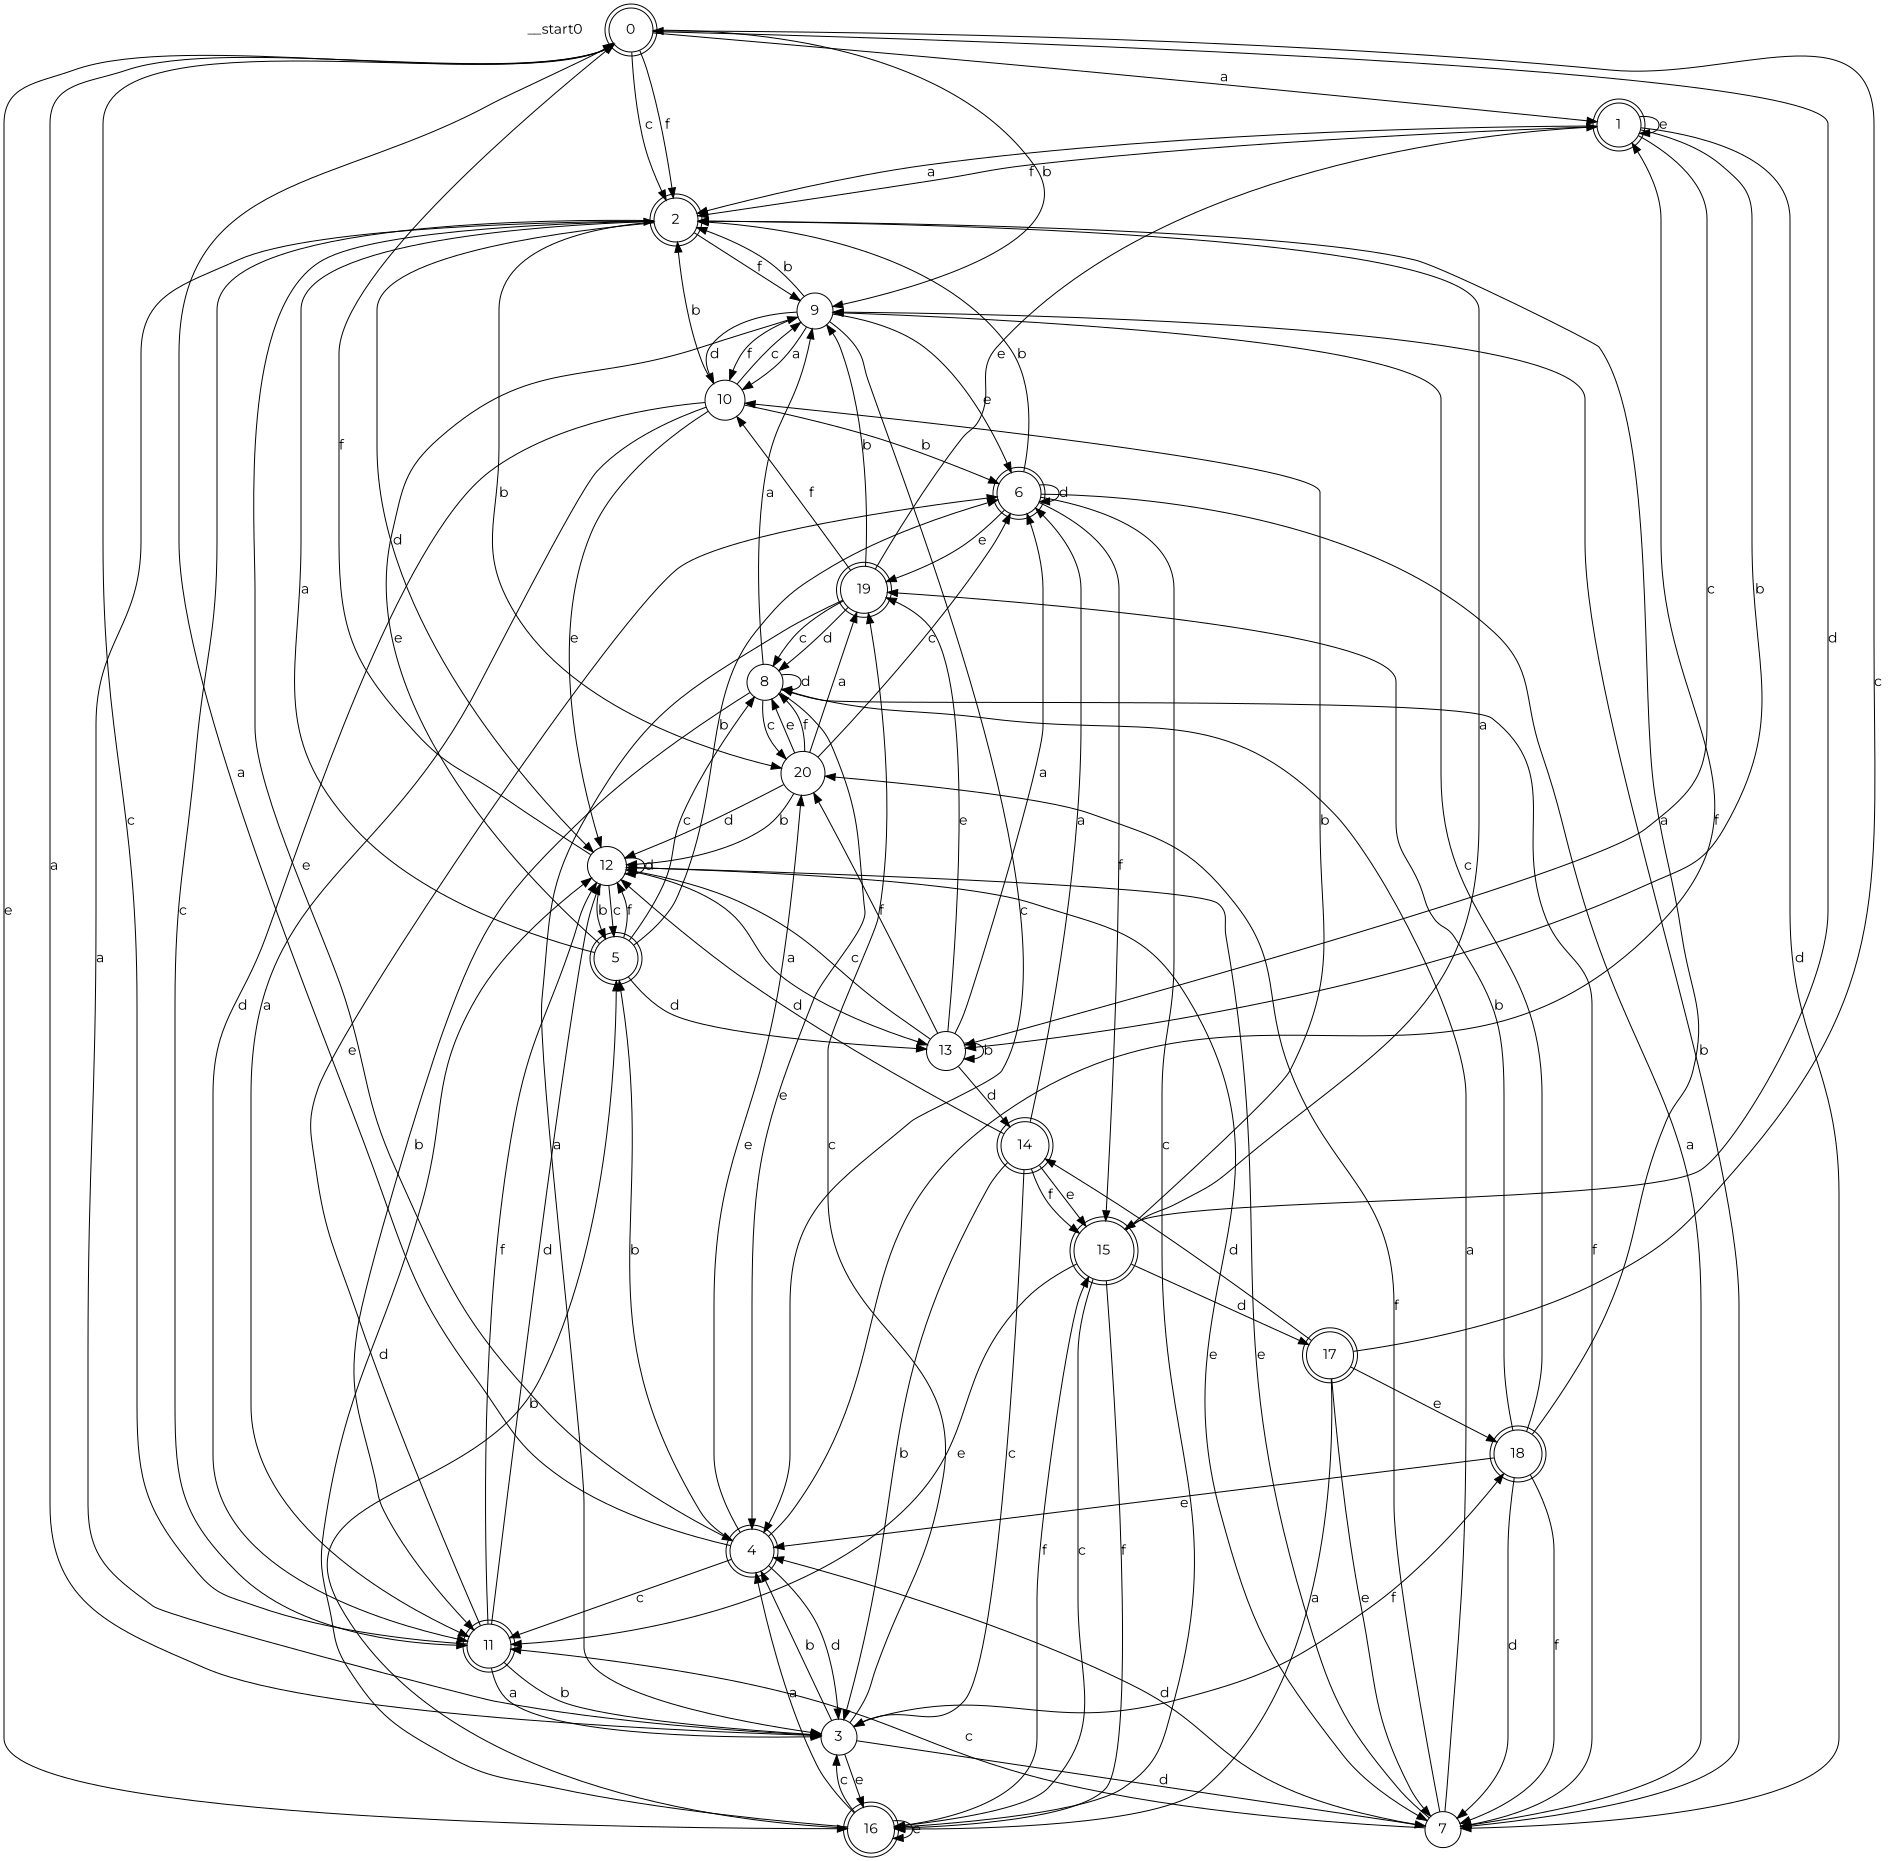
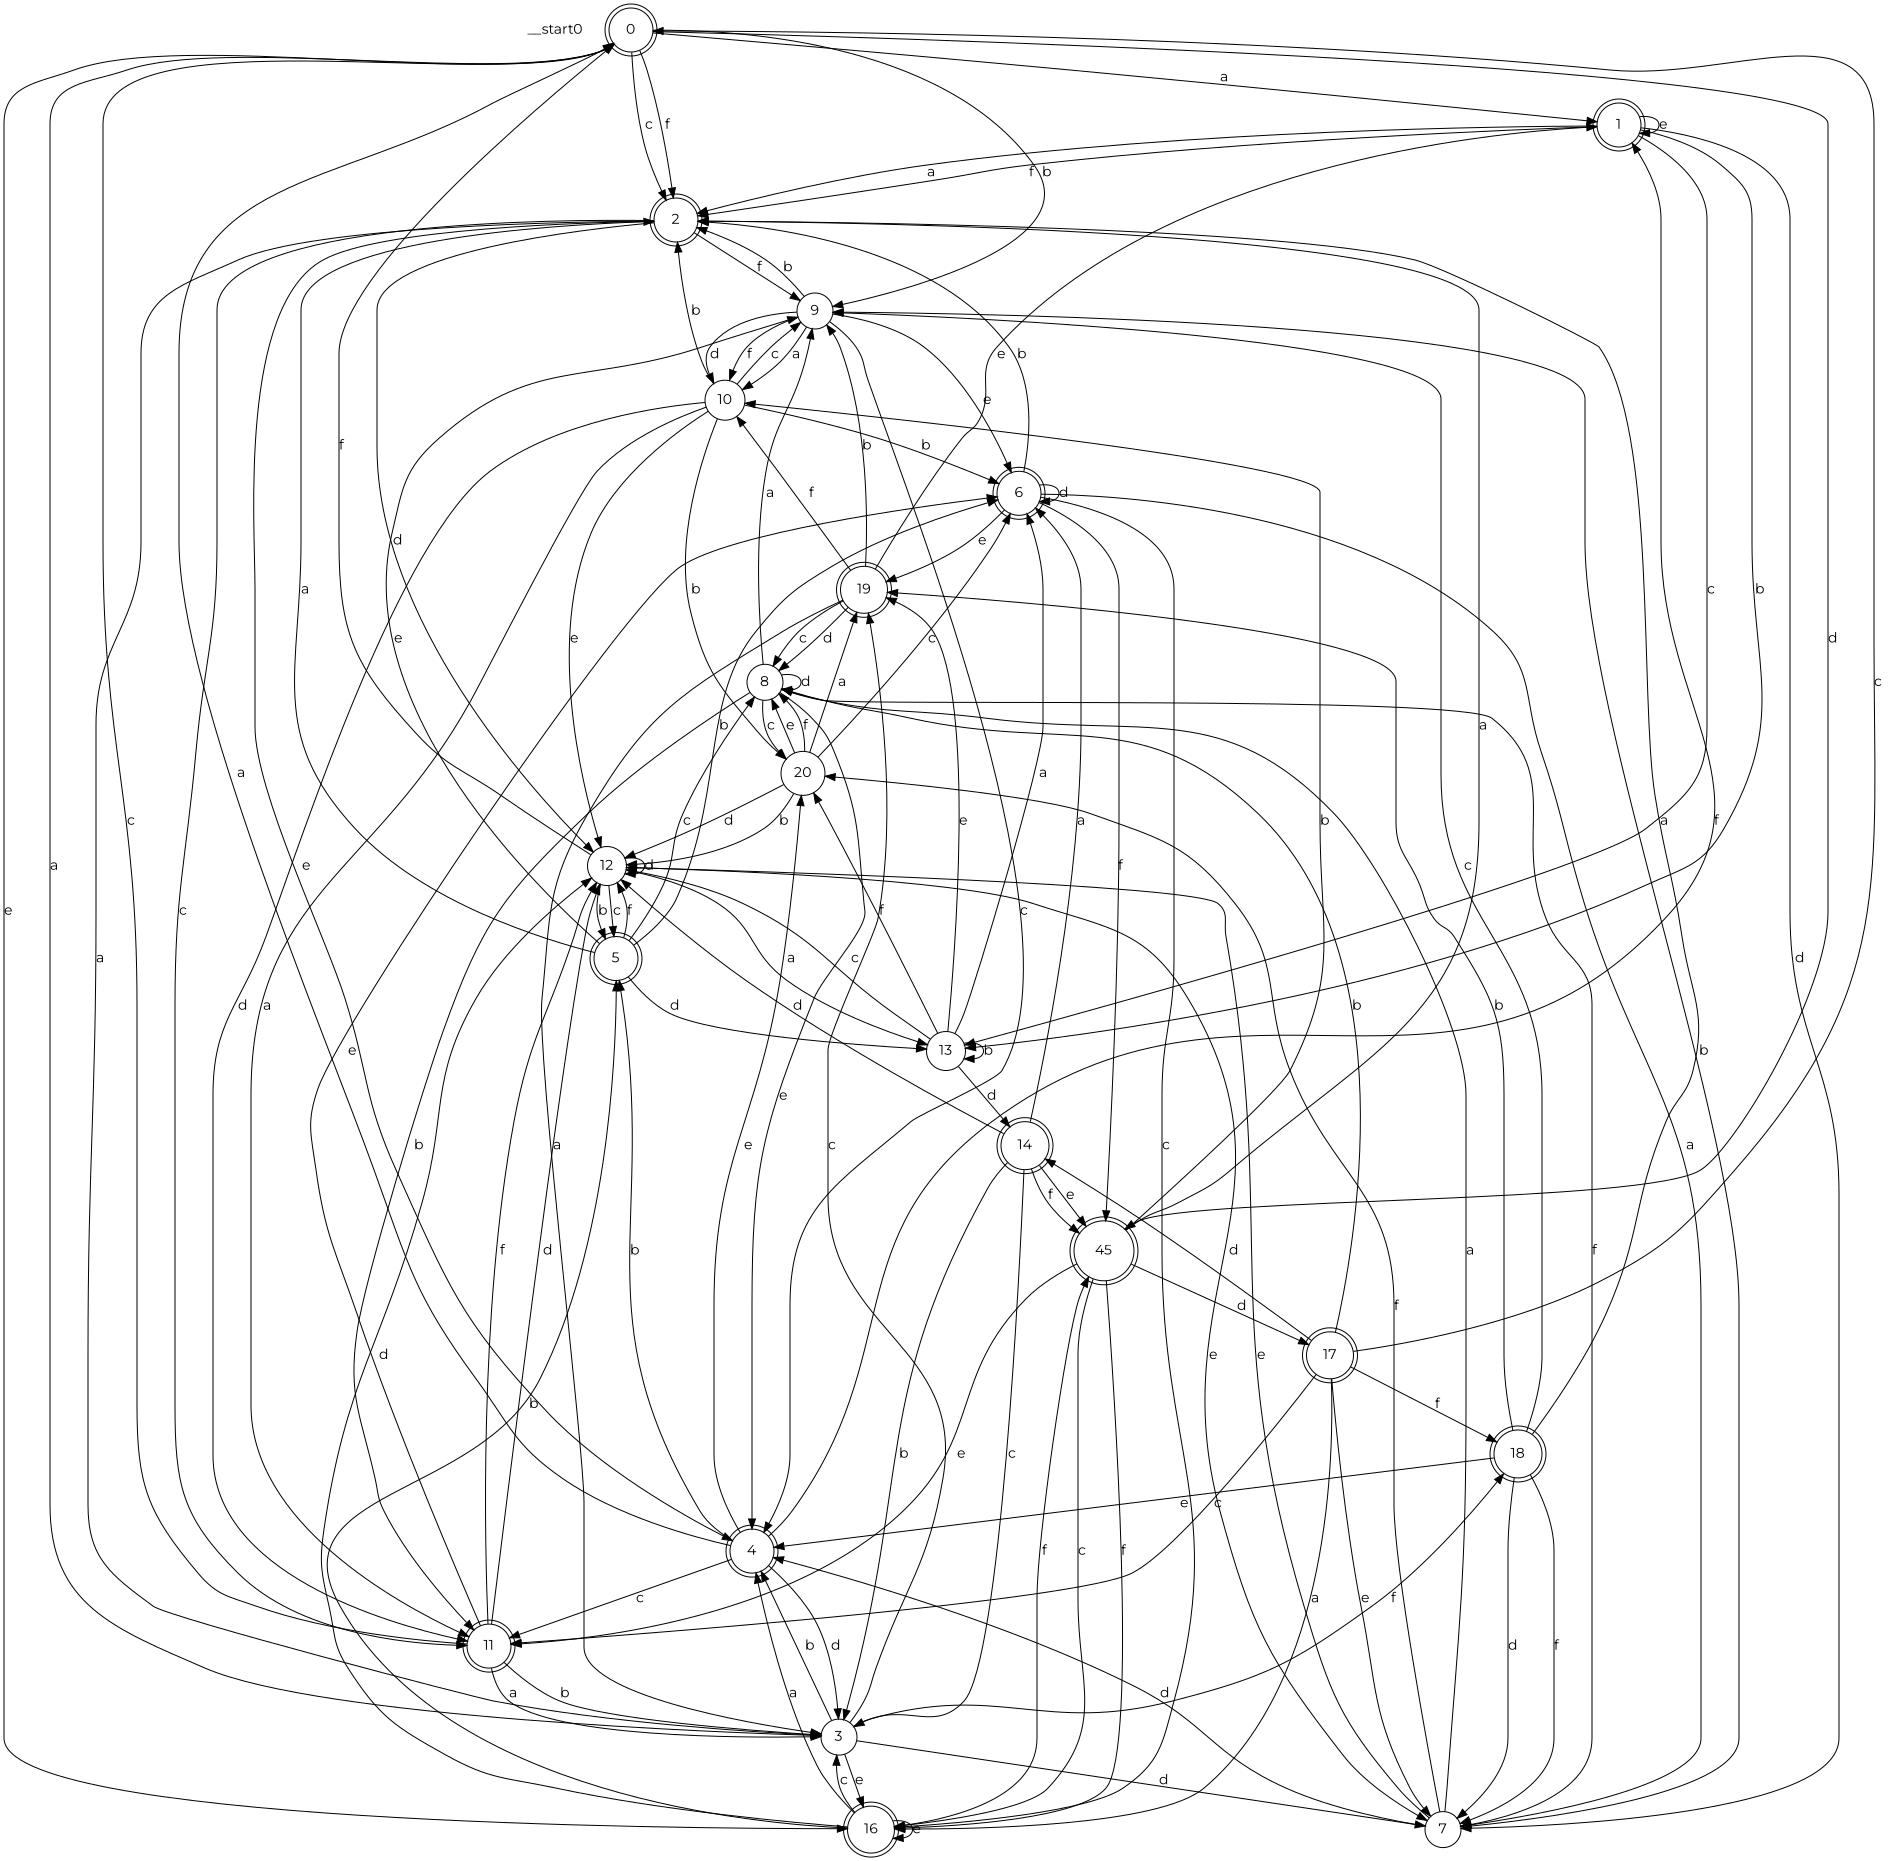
(494, 519) -> (688, 597)
none -> (1275, 835)
(1104, 1251) -> (1104, 1251)
(1438, 1404) -> (1438, 1404)
(1013, 1770) -> (963, 1603)
